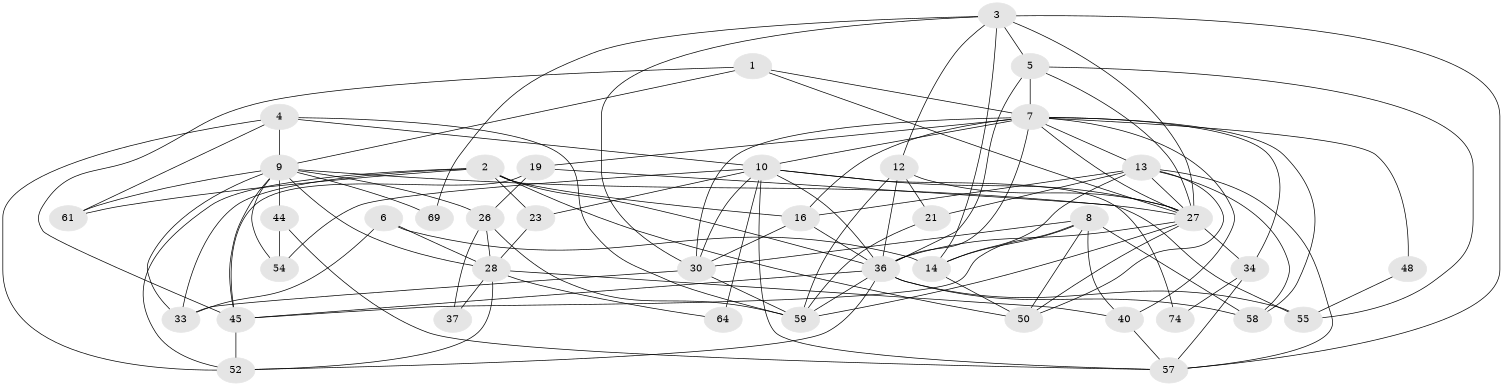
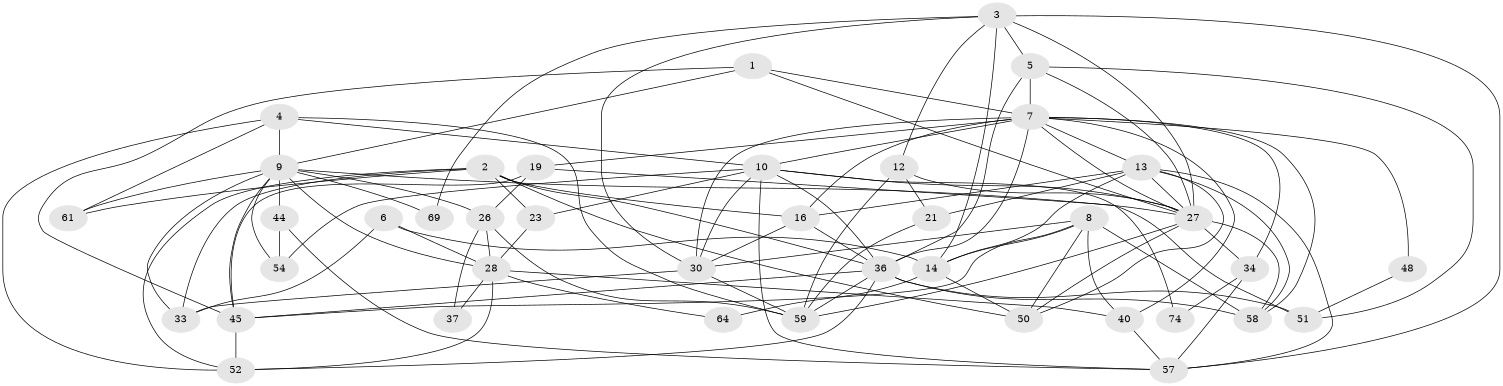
(890, 218) -> none
(1063, 236) -> (1270, 250)
(740, 253) -> (794, 303)
(1303, 320) -> (1303, 320)
